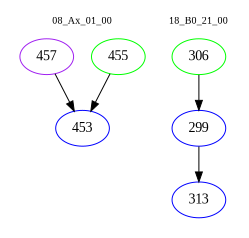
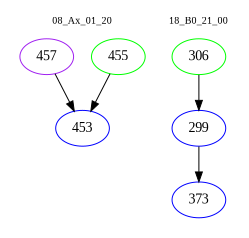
(83, 21) -> (83, 21)
(199, 200) -> (199, 200)
